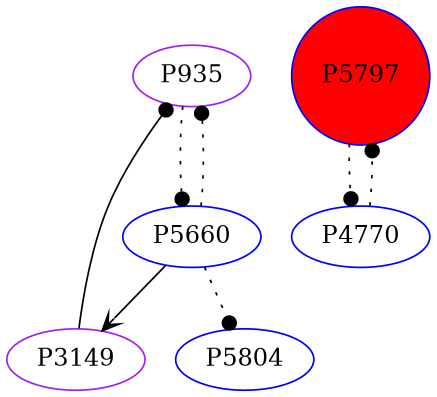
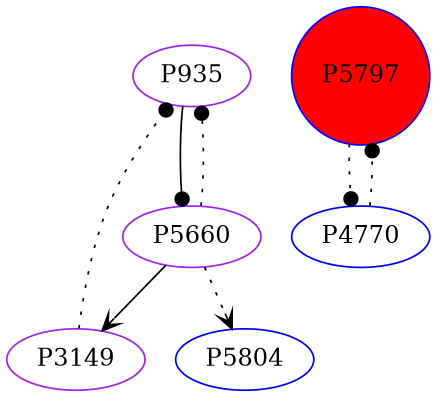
(180, 149) -> (180, 149)
(105, 216) -> (105, 216)
(192, 237) -> (192, 237)
(215, 290) -> (215, 290)
